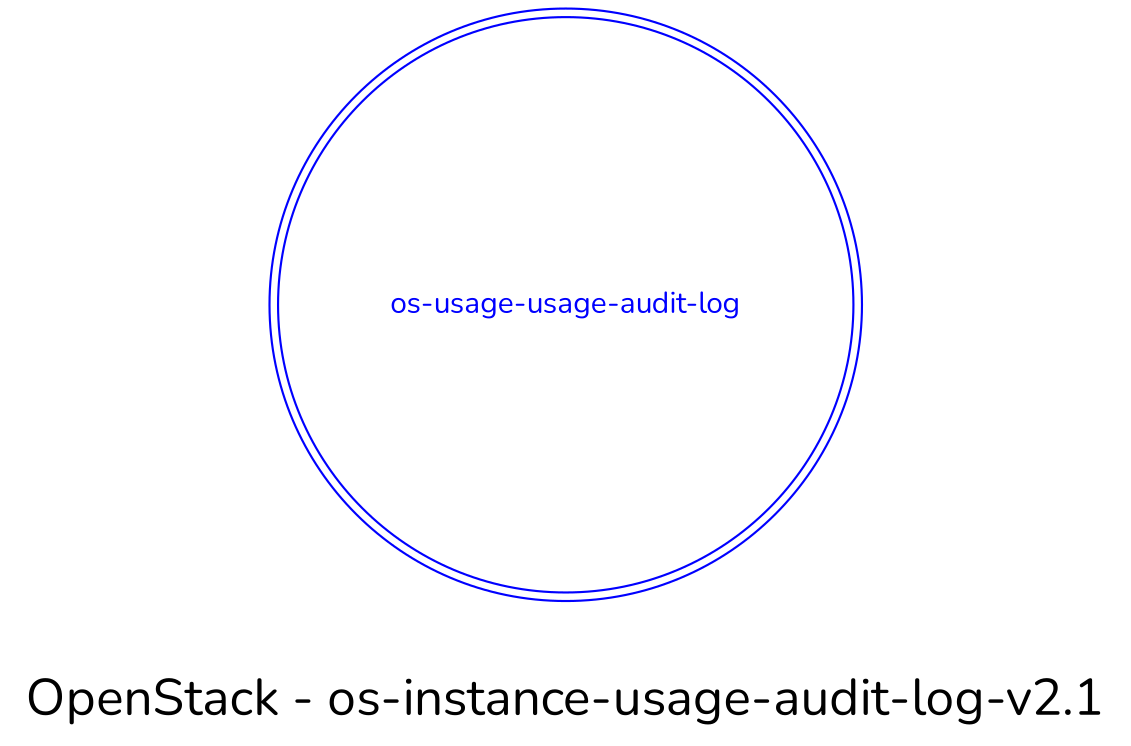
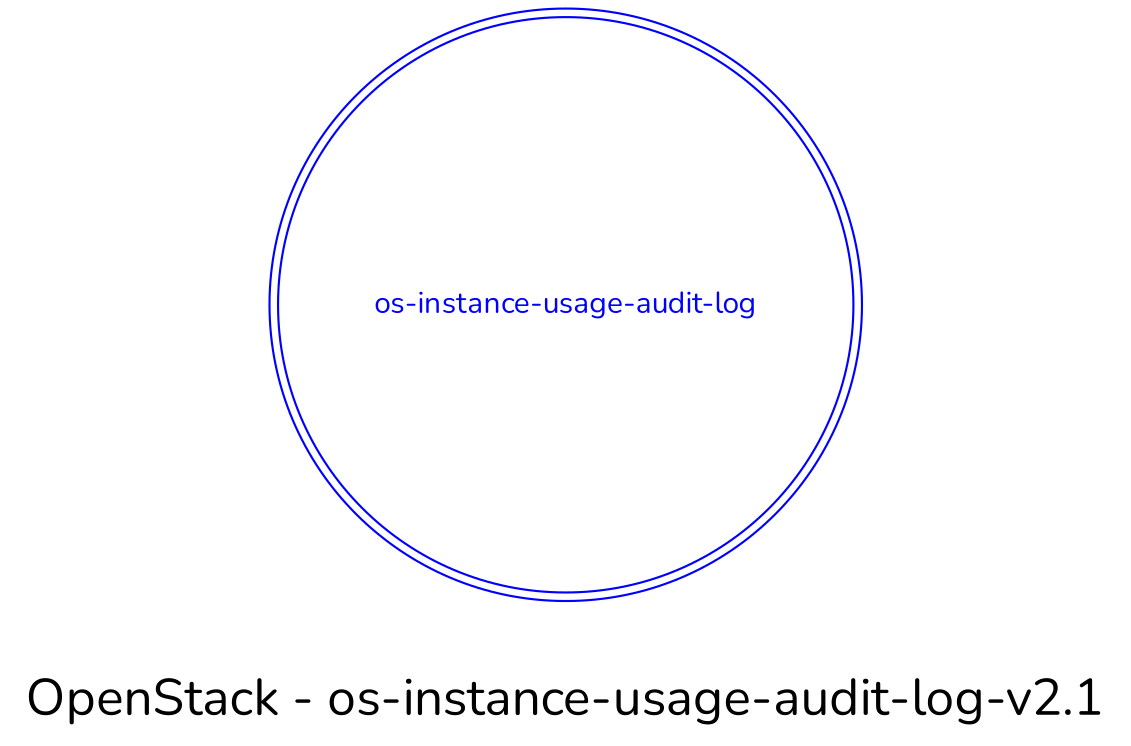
(566, 305) -> (566, 305)
